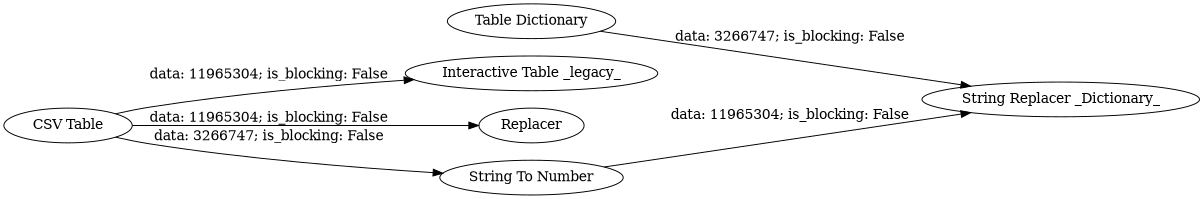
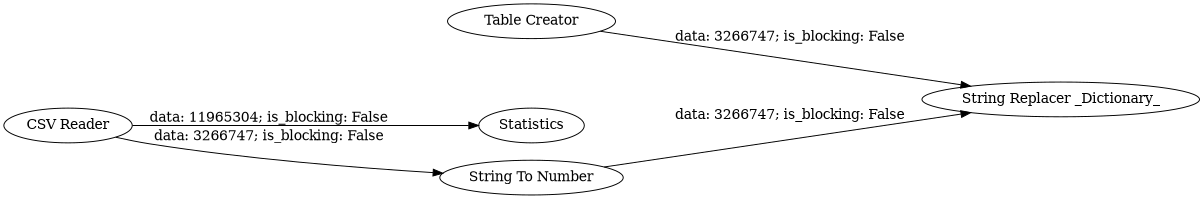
(532, 21) -> (532, 21)
(532, 73) -> none
(790, 115) -> (790, 115)
(68, 125) -> (68, 125)
(532, 125) -> (532, 125)
